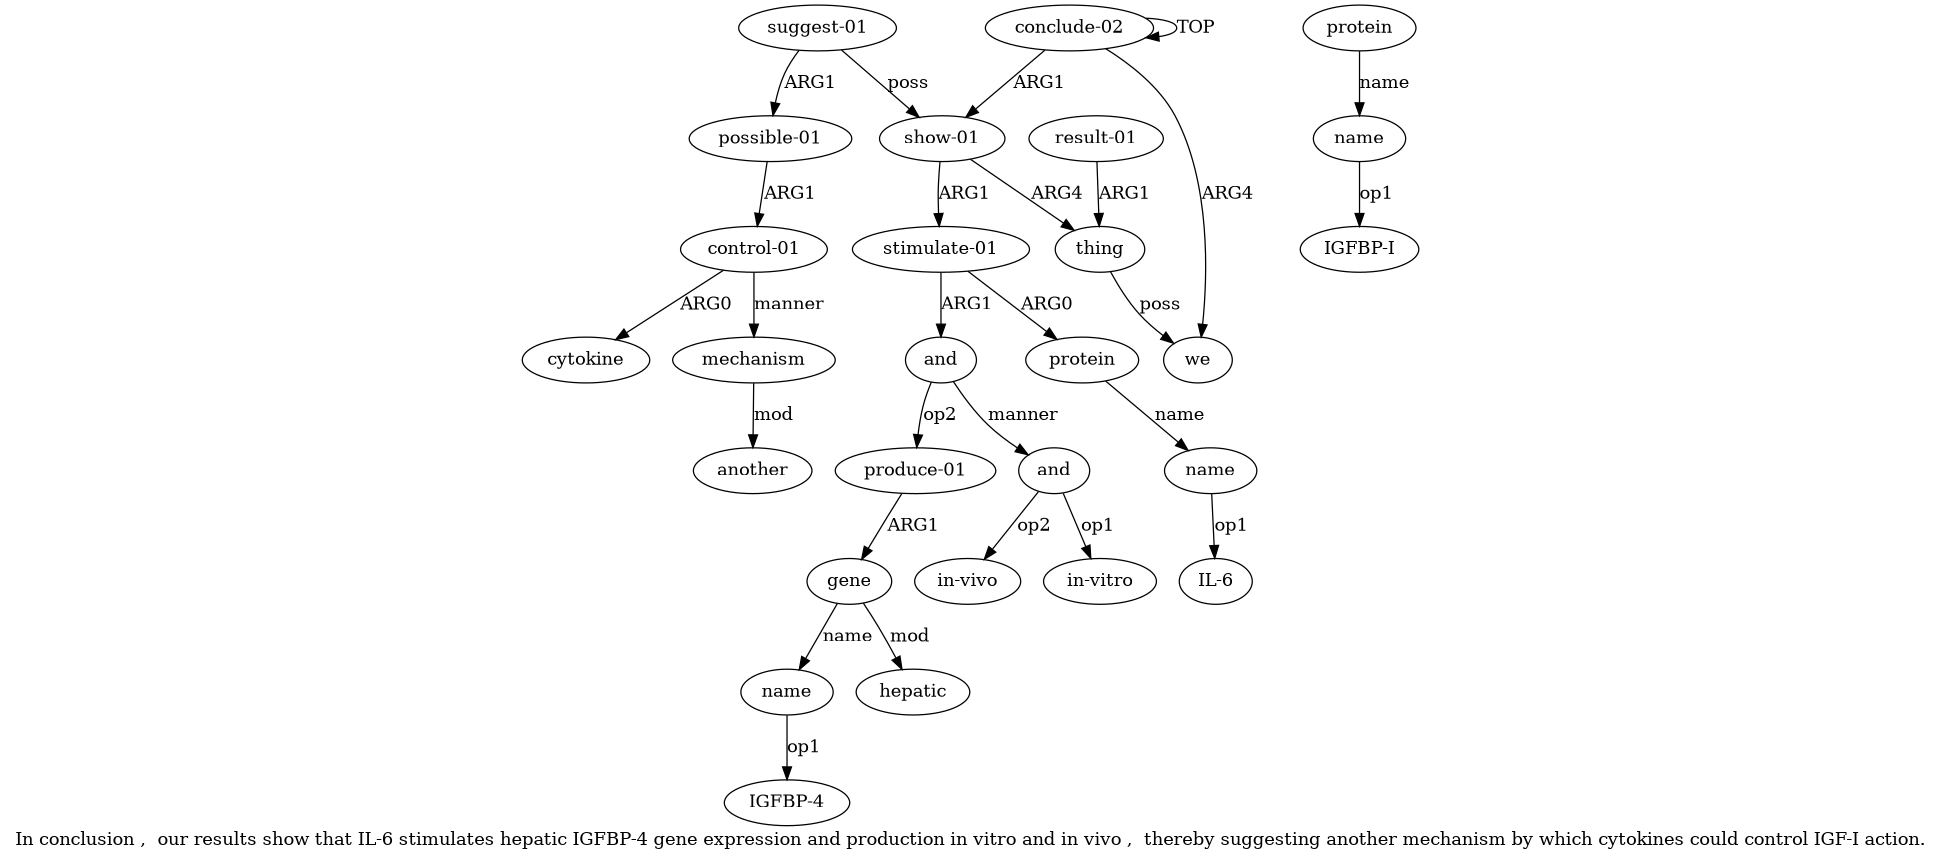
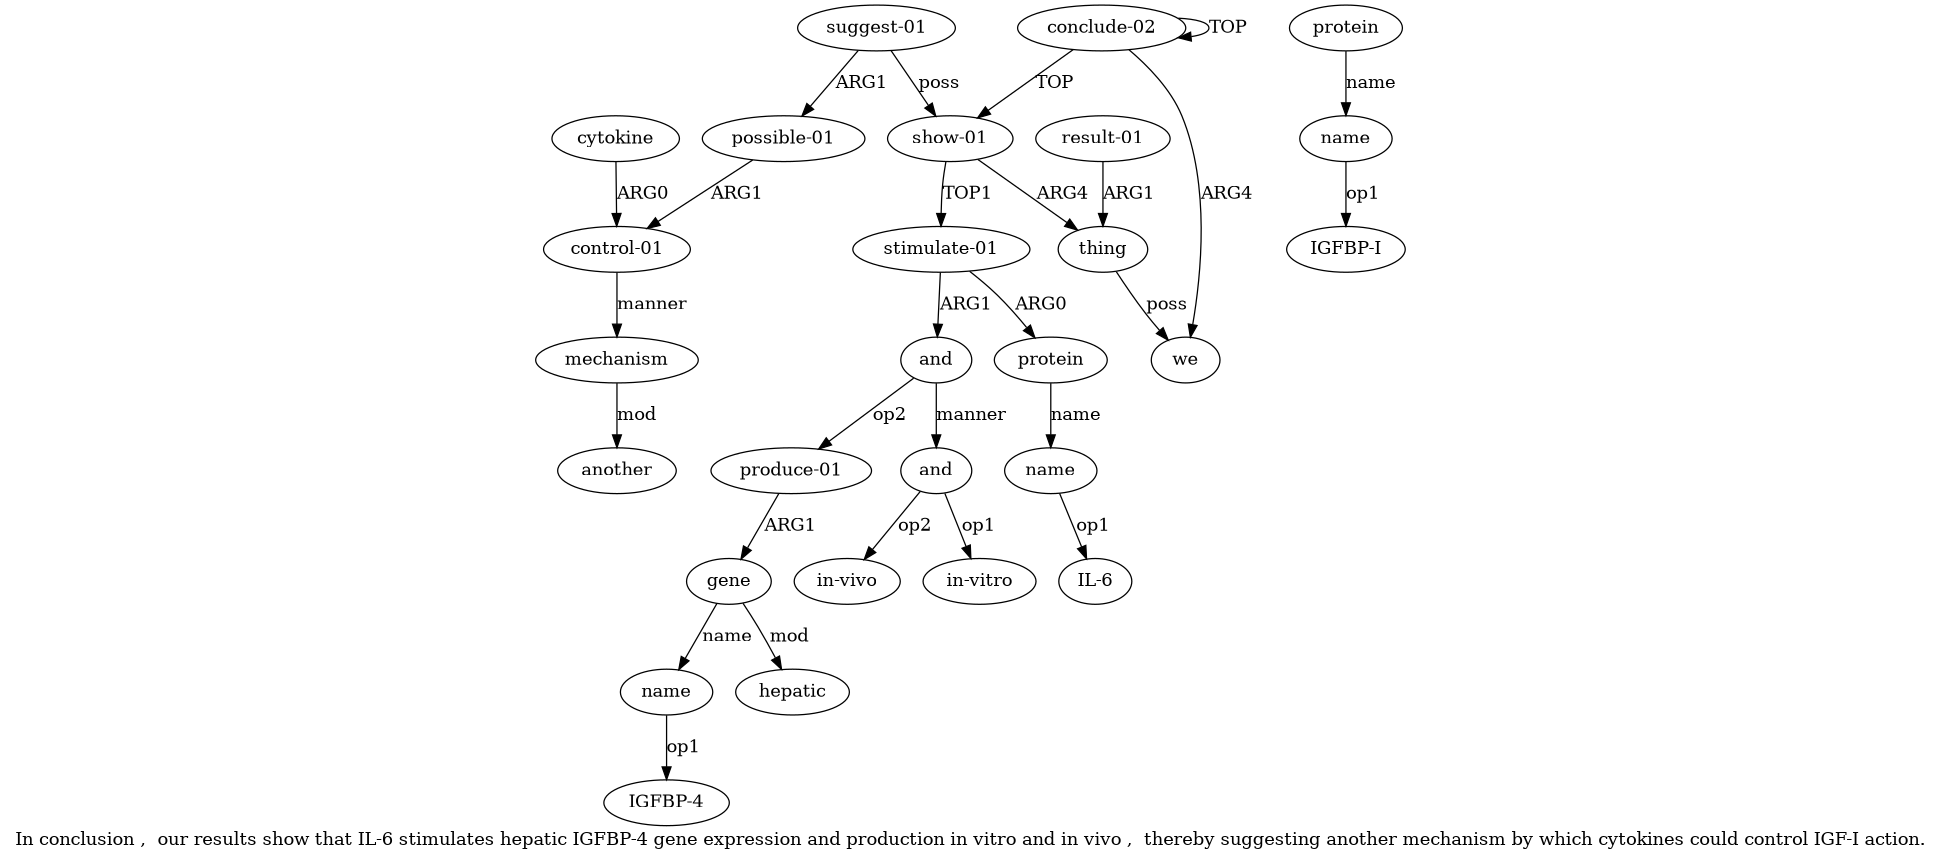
(1040, 83) -> (1055, 83)
(964, 194) -> (968, 194)
(675, 301) -> (616, 188)
